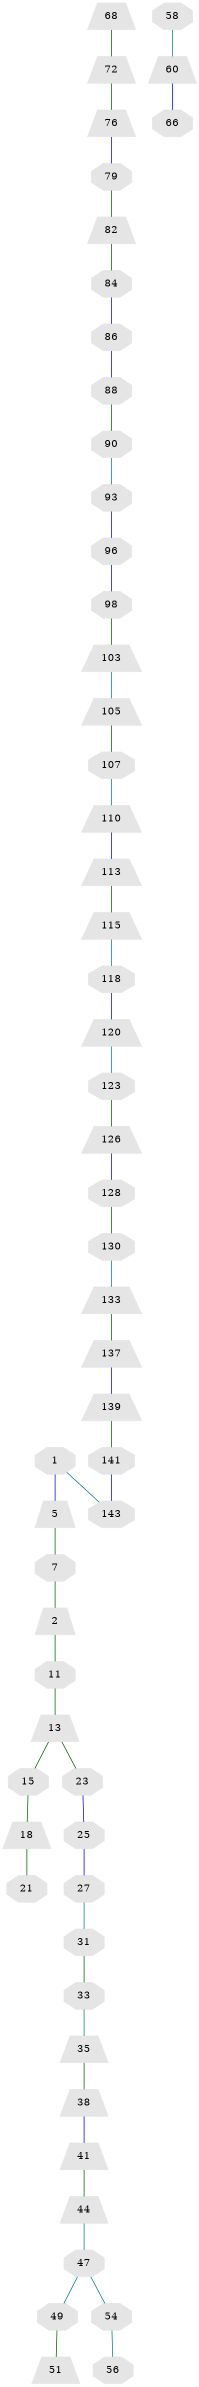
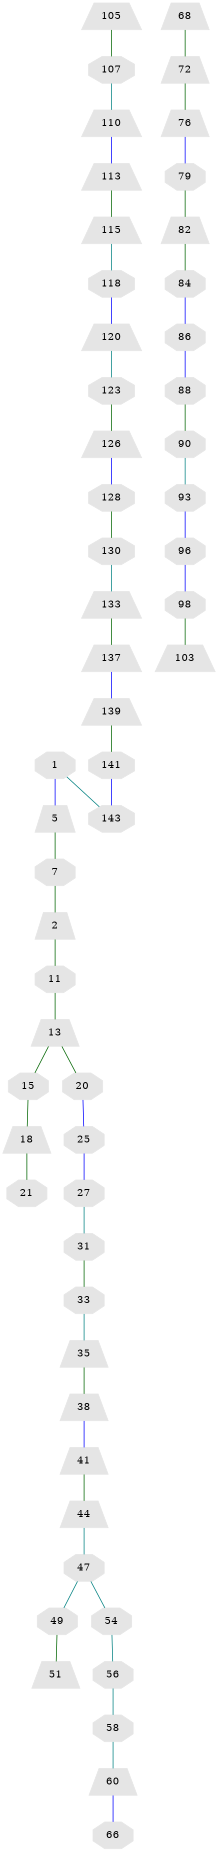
(112, 685) -> none
none -> (113, 1702)
(83, 1782) -> (83, 1086)
